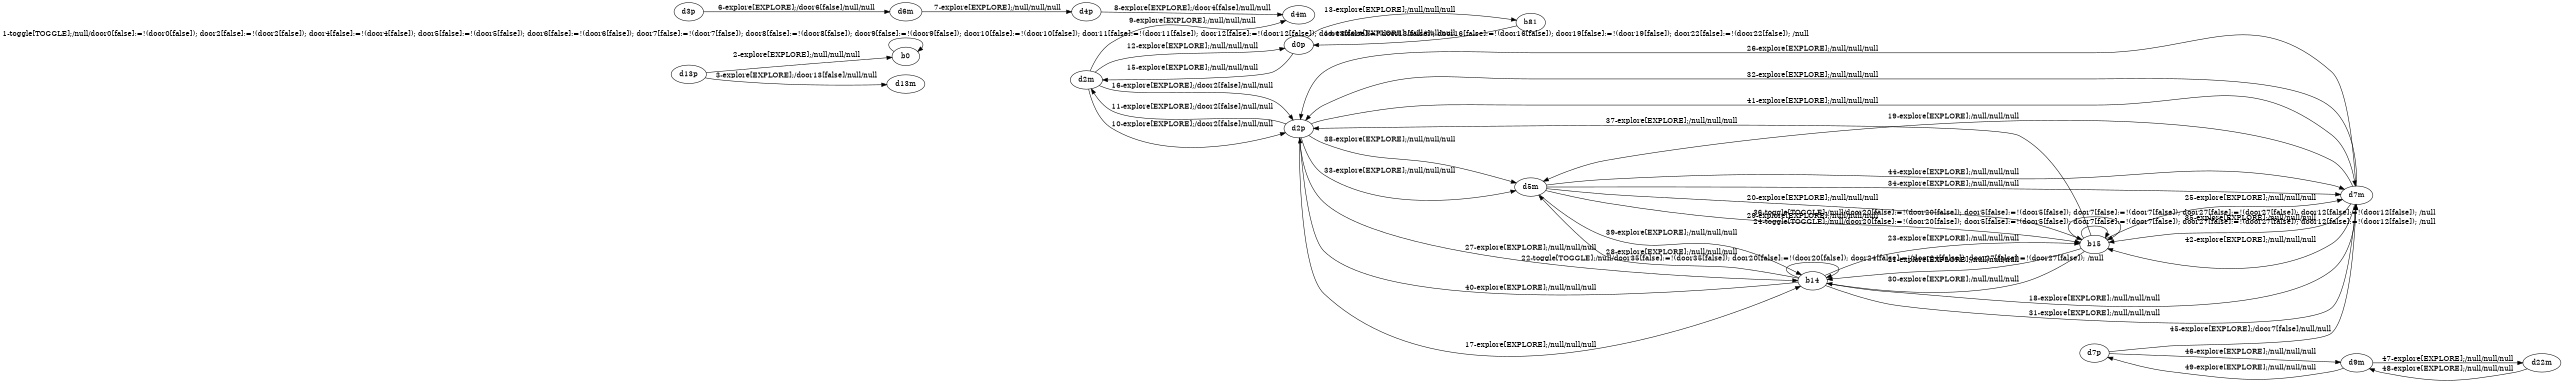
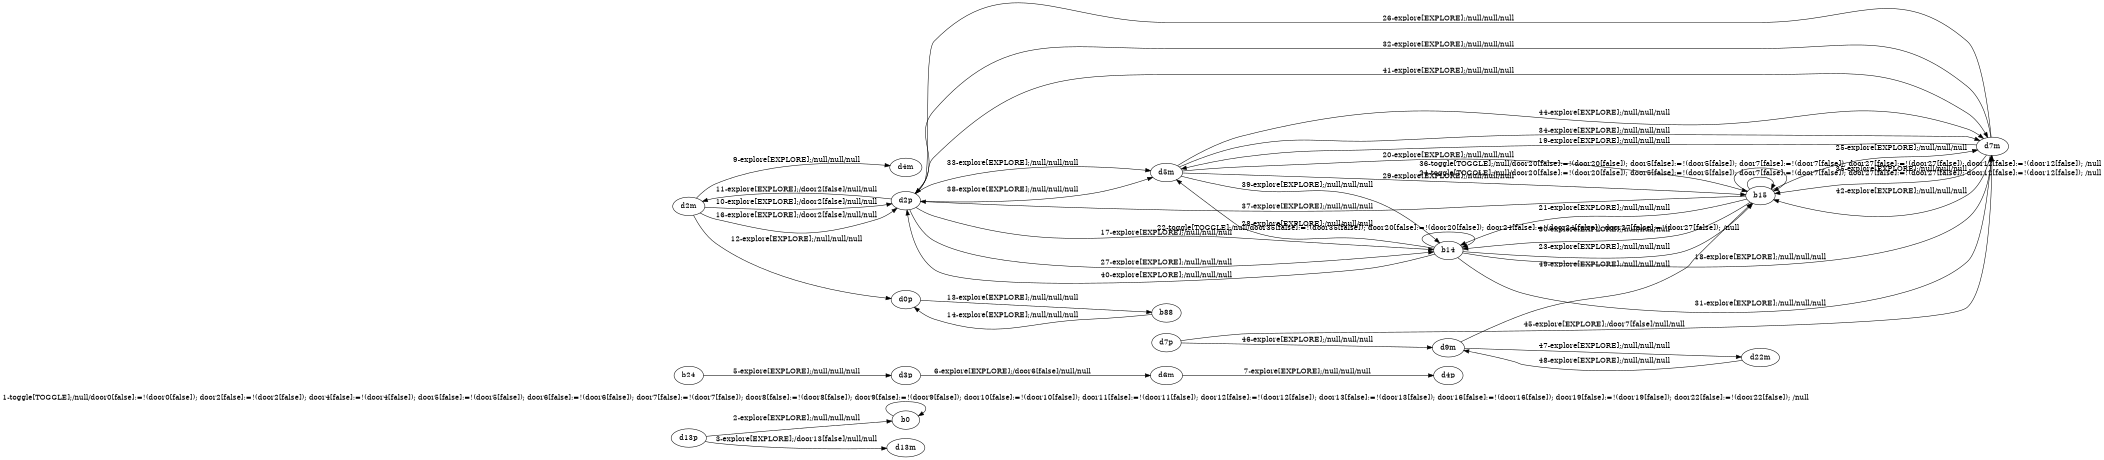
(1189, 13) -> none
(1531, 23) -> (1166, 313)
(1204, 78) -> none
none -> (689, 375)
(2228, 378) -> (1616, 295)
